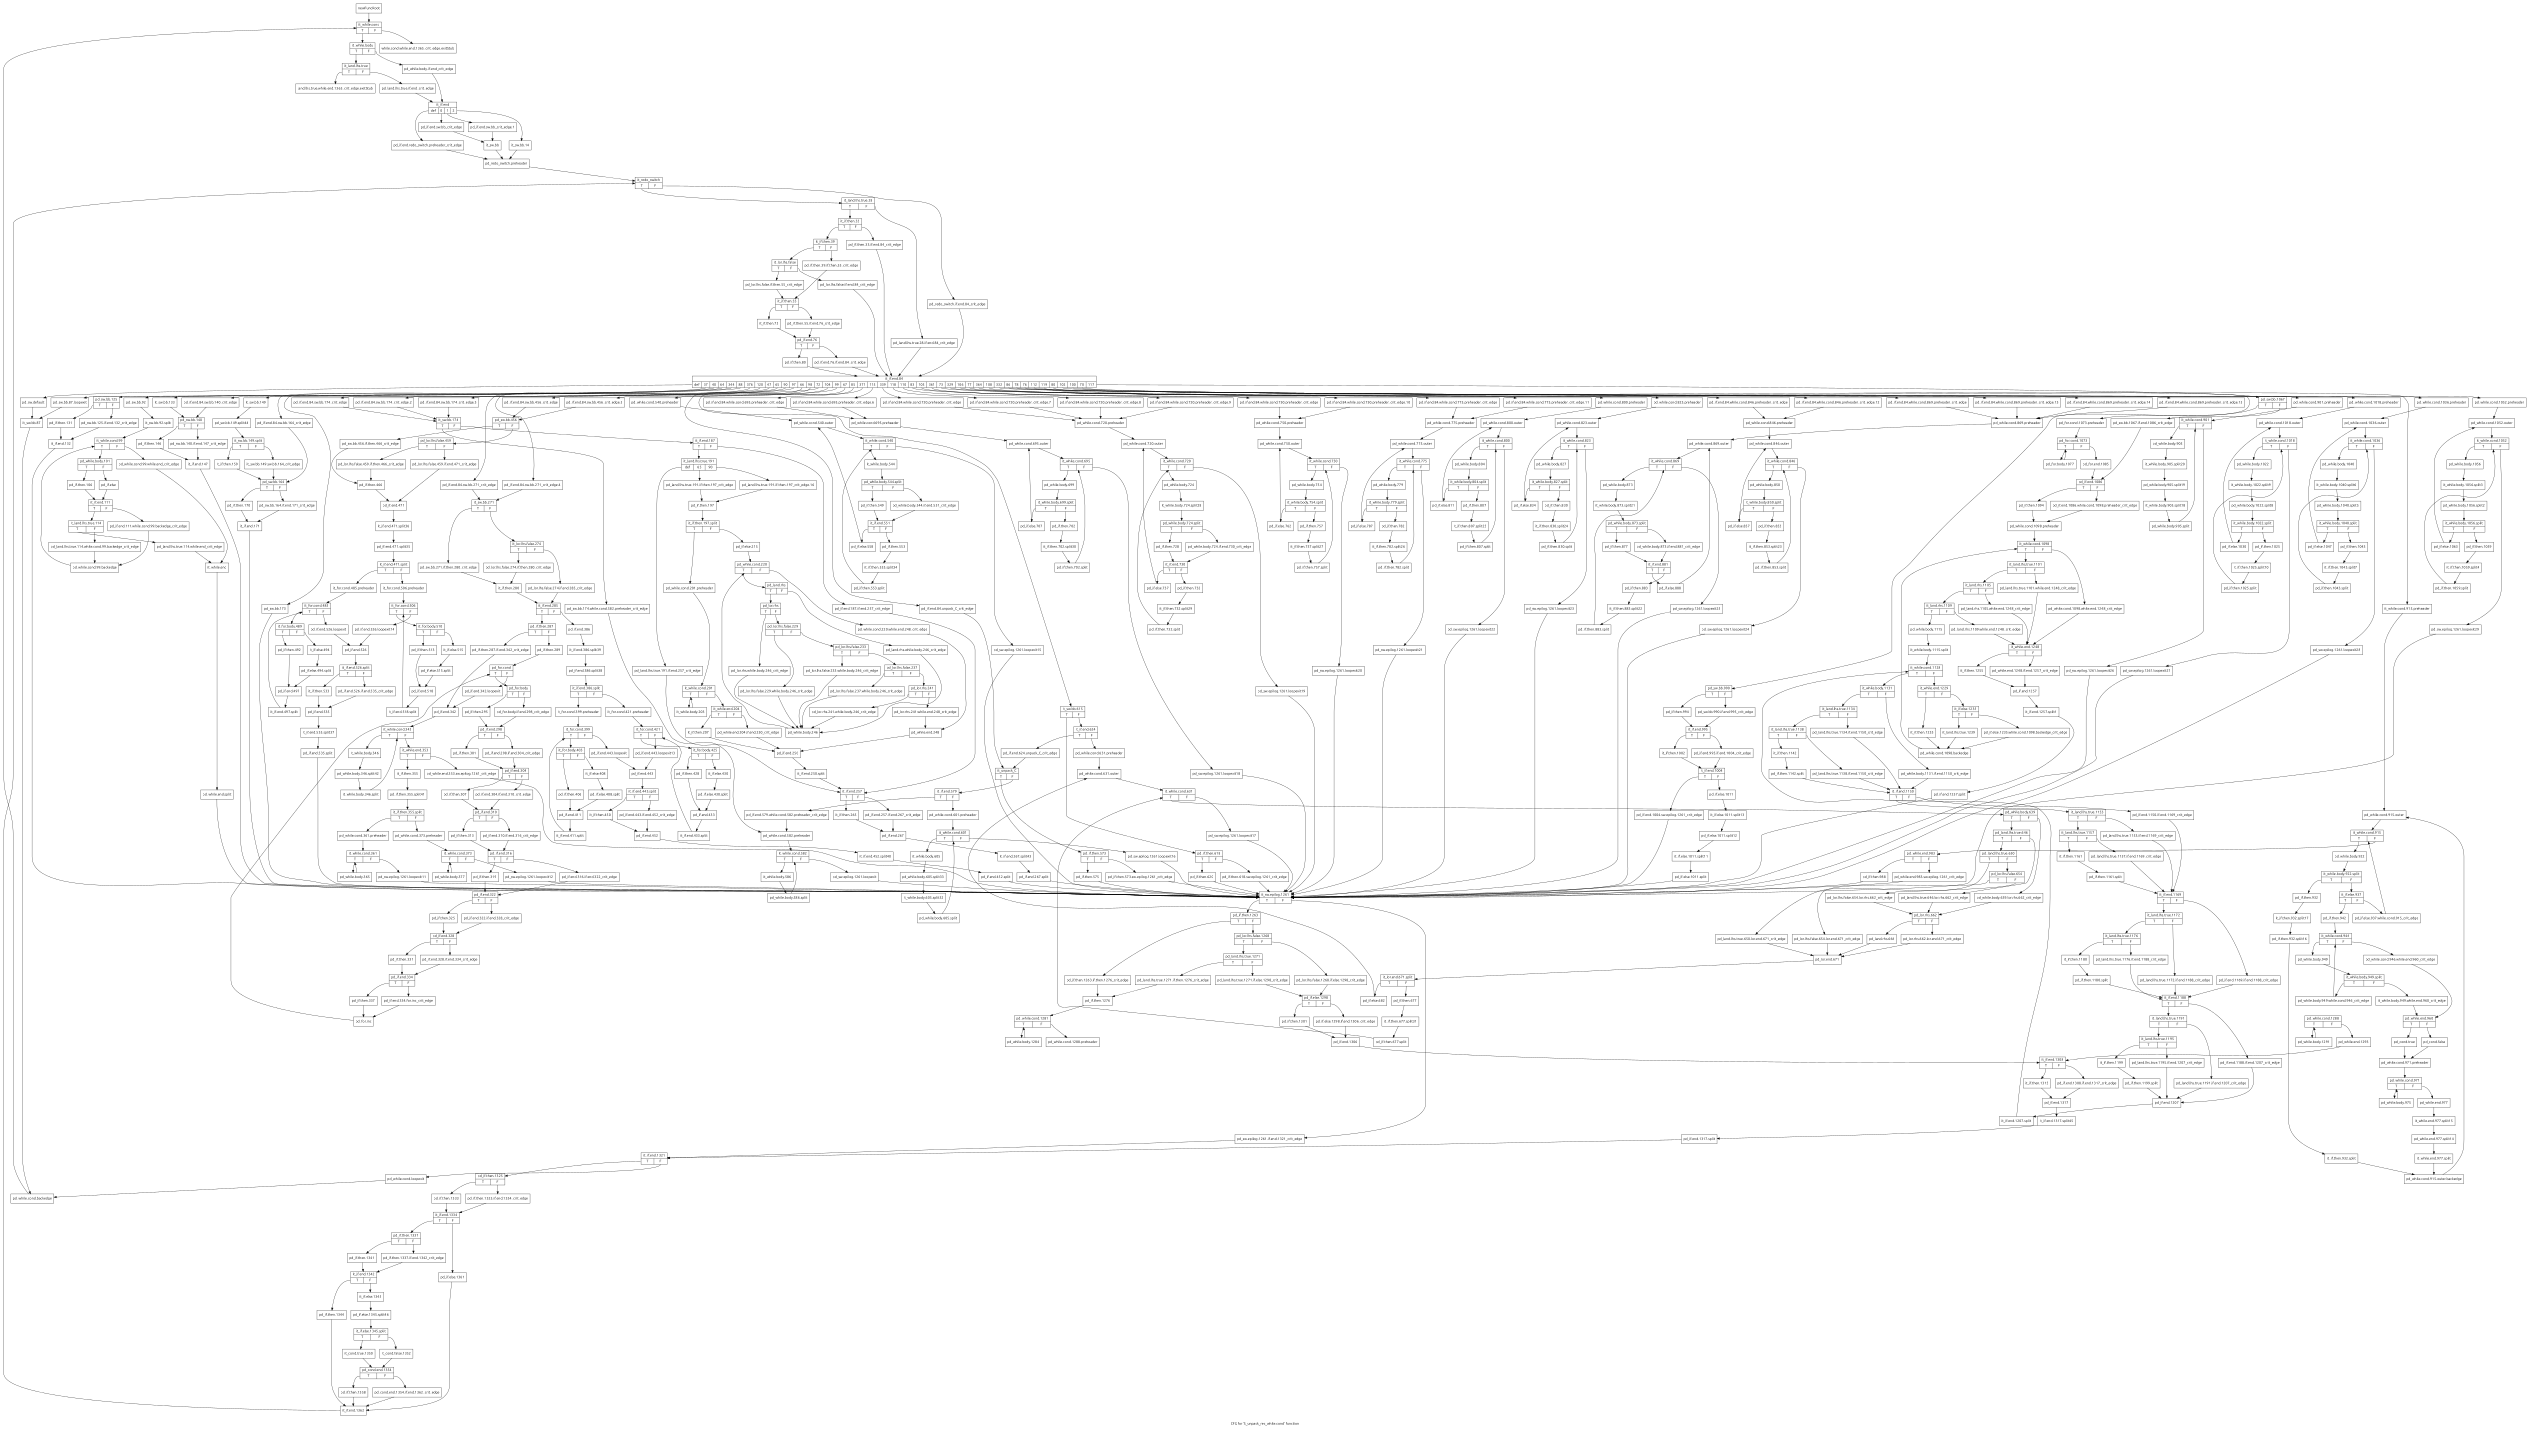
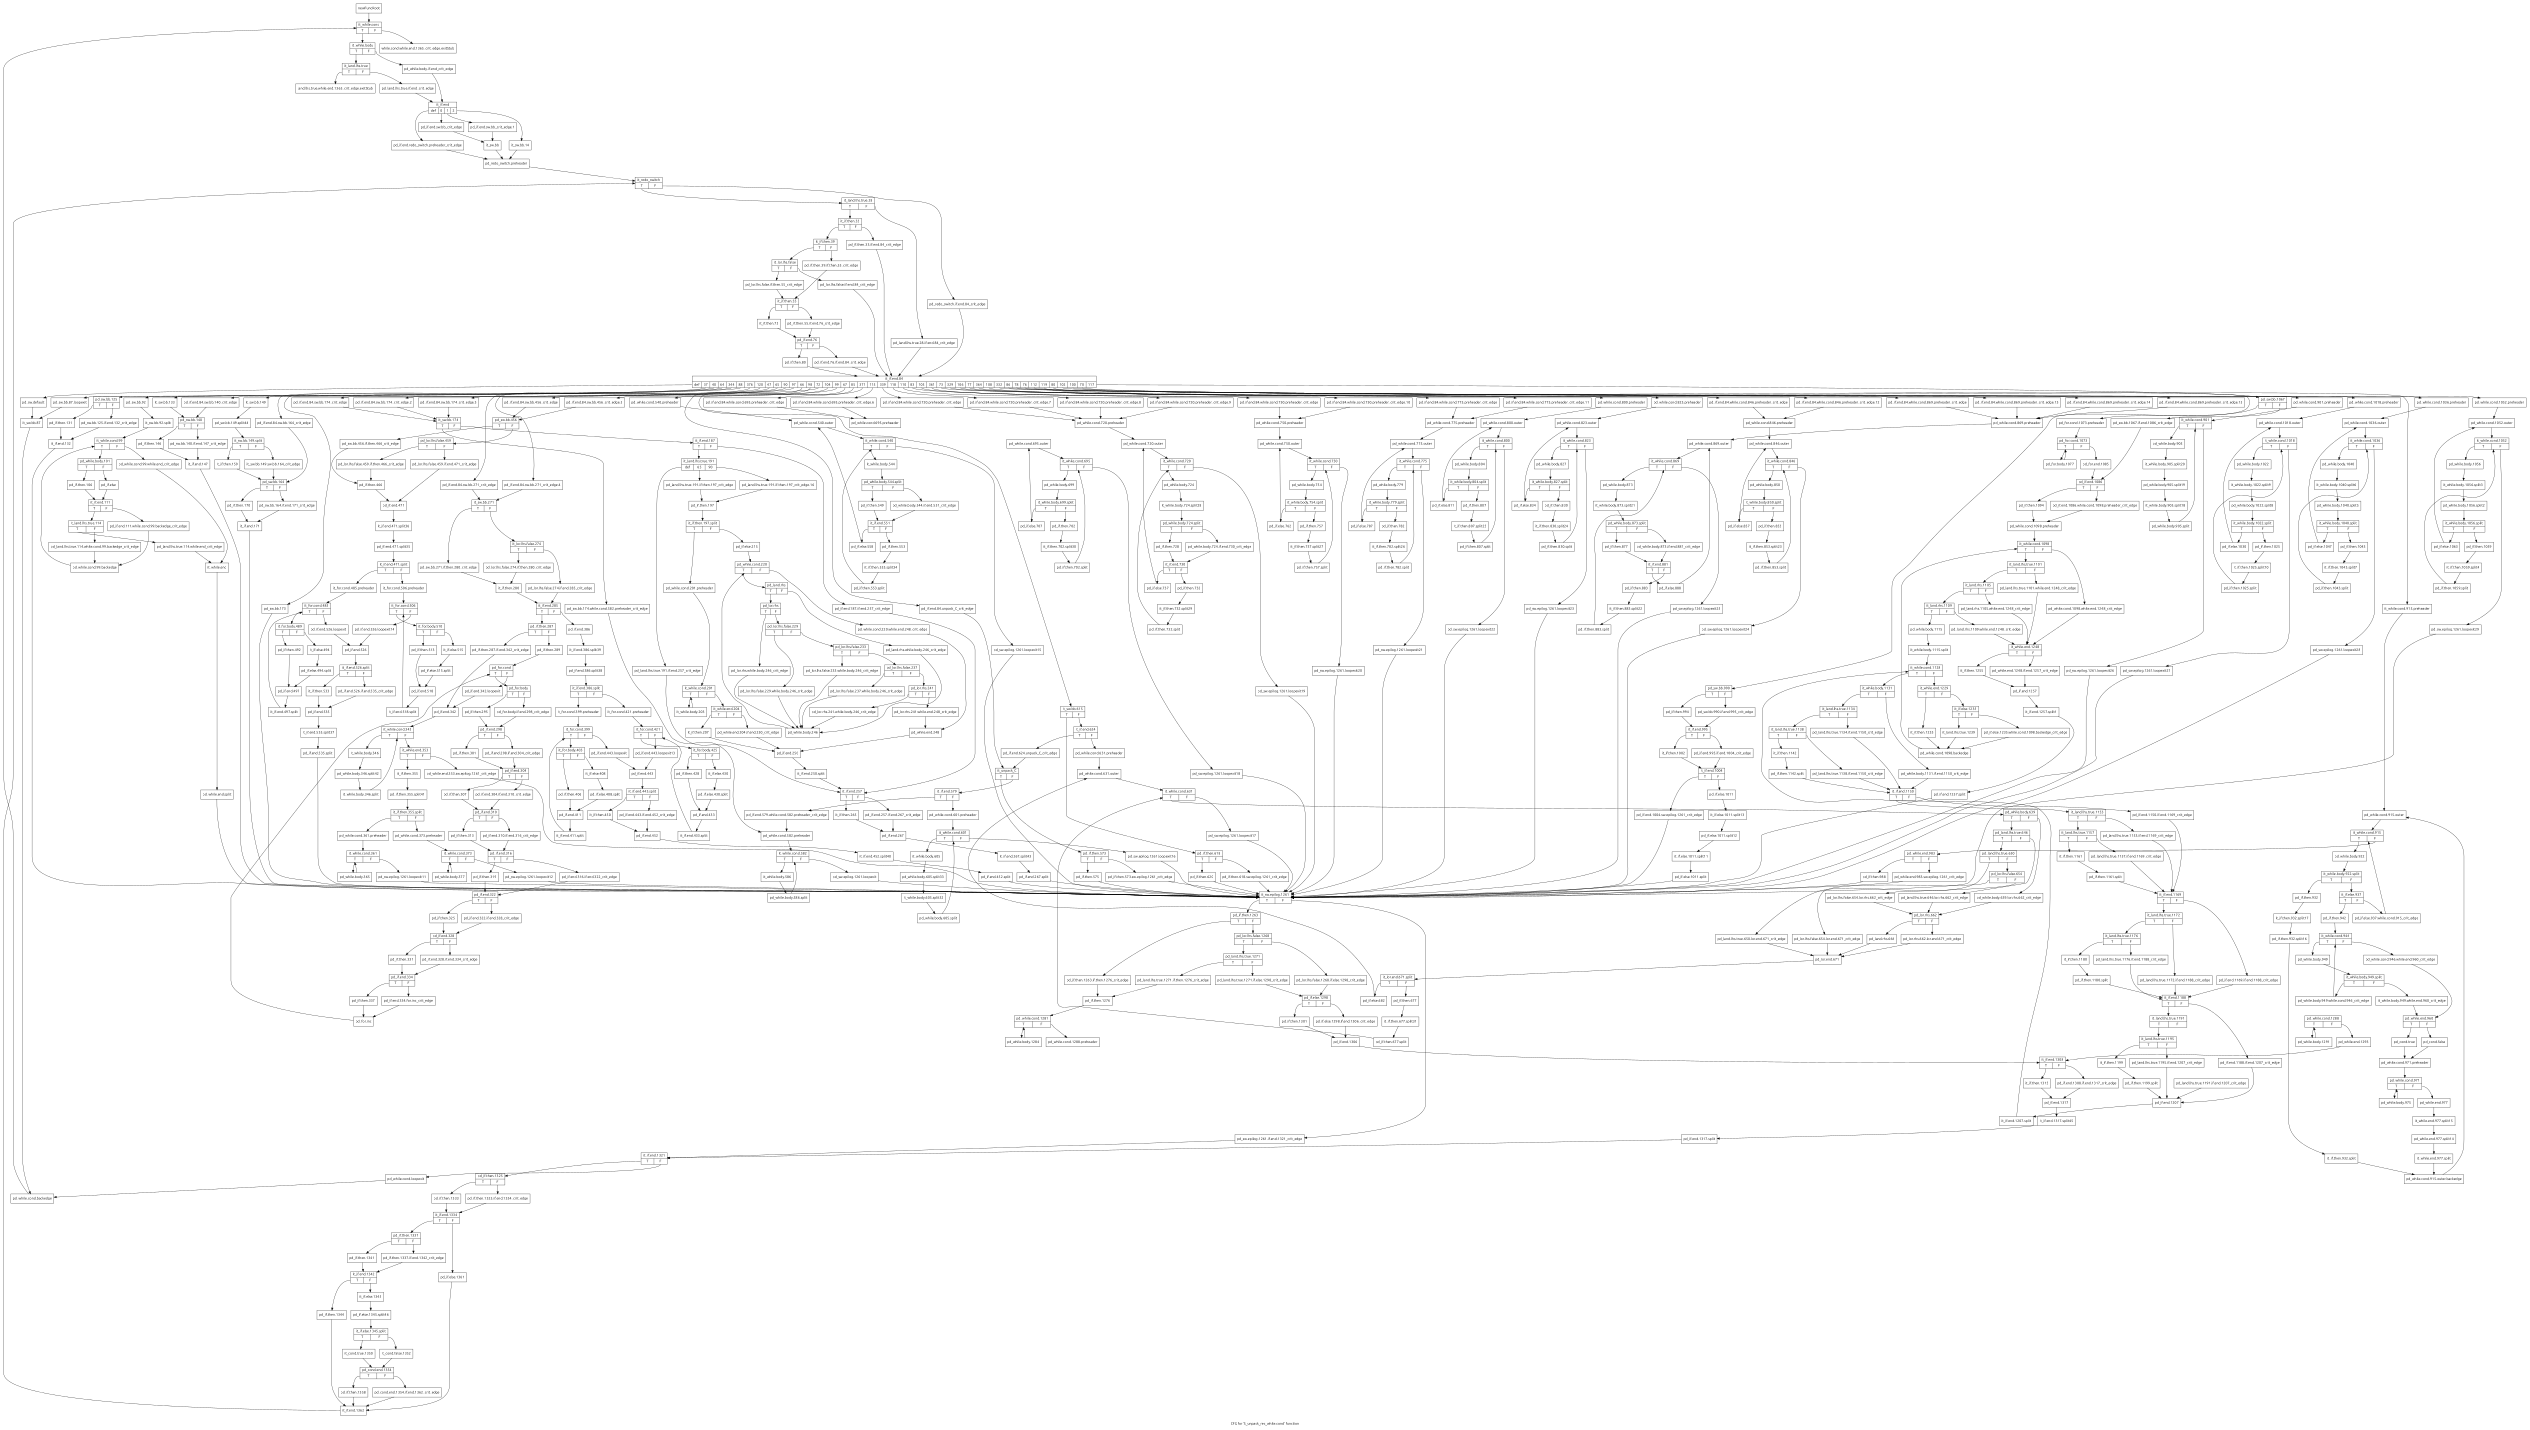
(953, 434) -> none
(2208, 1045) -> none
